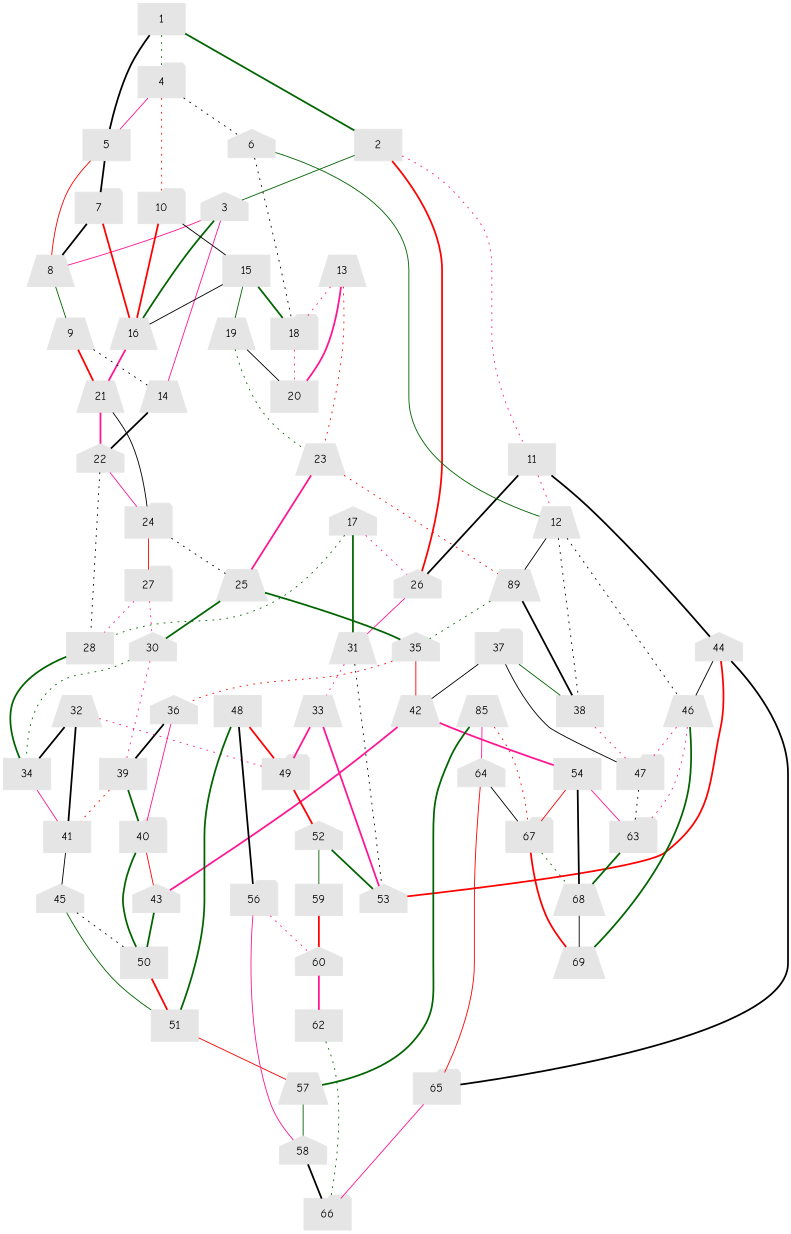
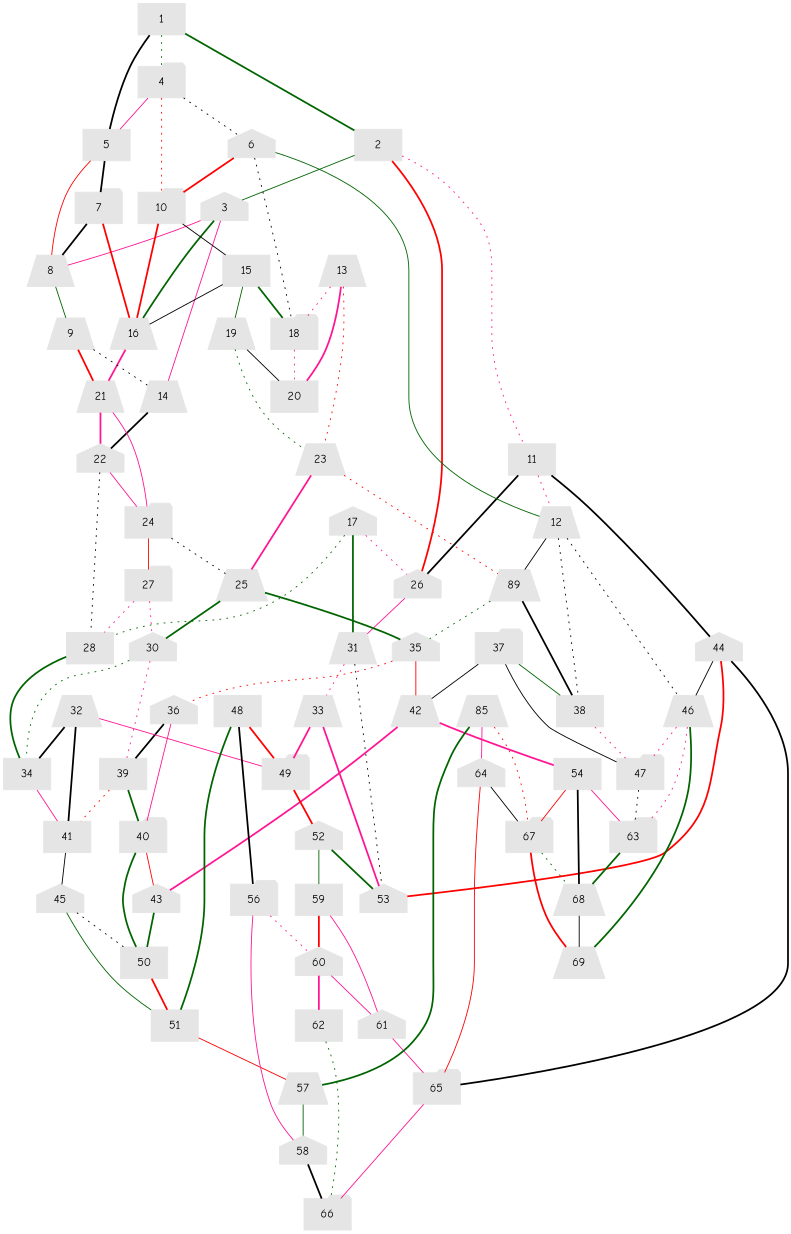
none -> (209, 175)
(137, 457) -> (137, 457)
(181, 742) -> (181, 742)
none -> (382, 1026)
